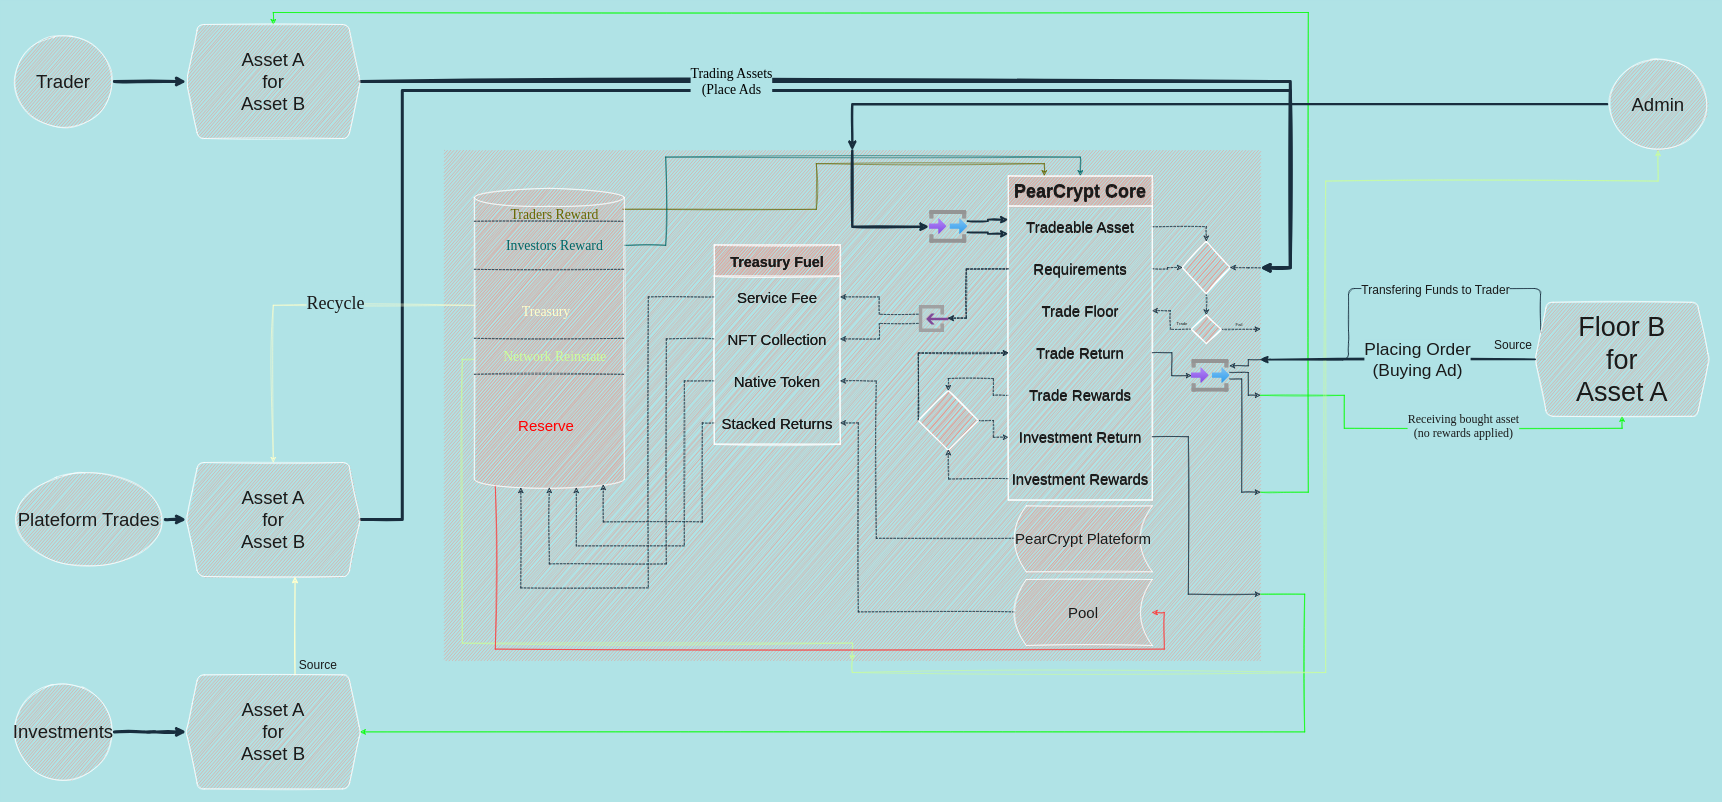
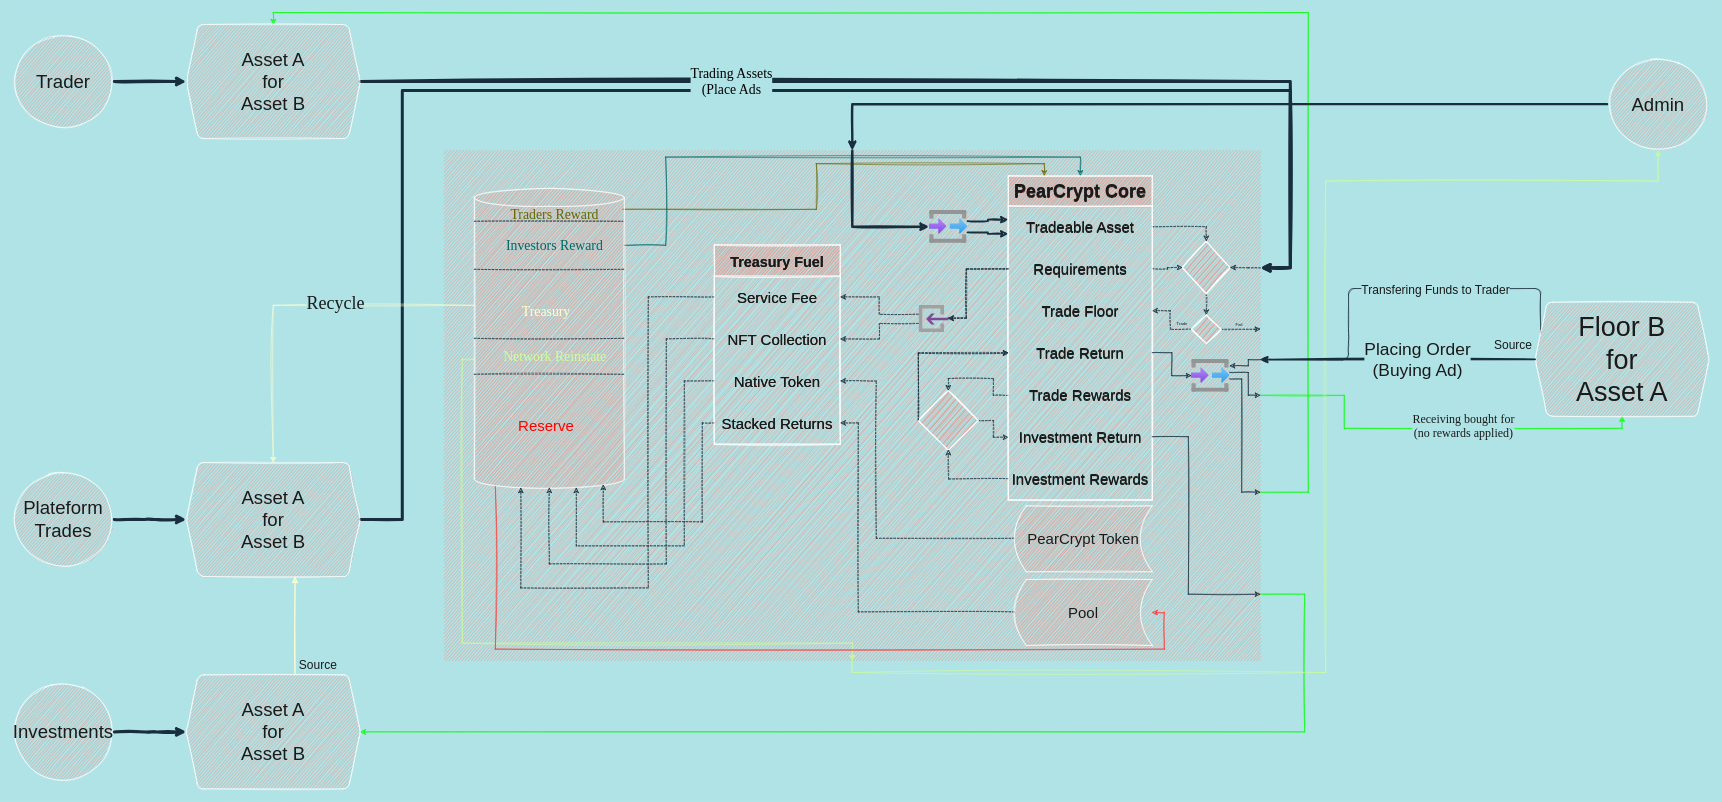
(1464, 425) -> (1464, 425)
(89, 519) -> (63, 519)
(1083, 539) -> (1083, 539)
